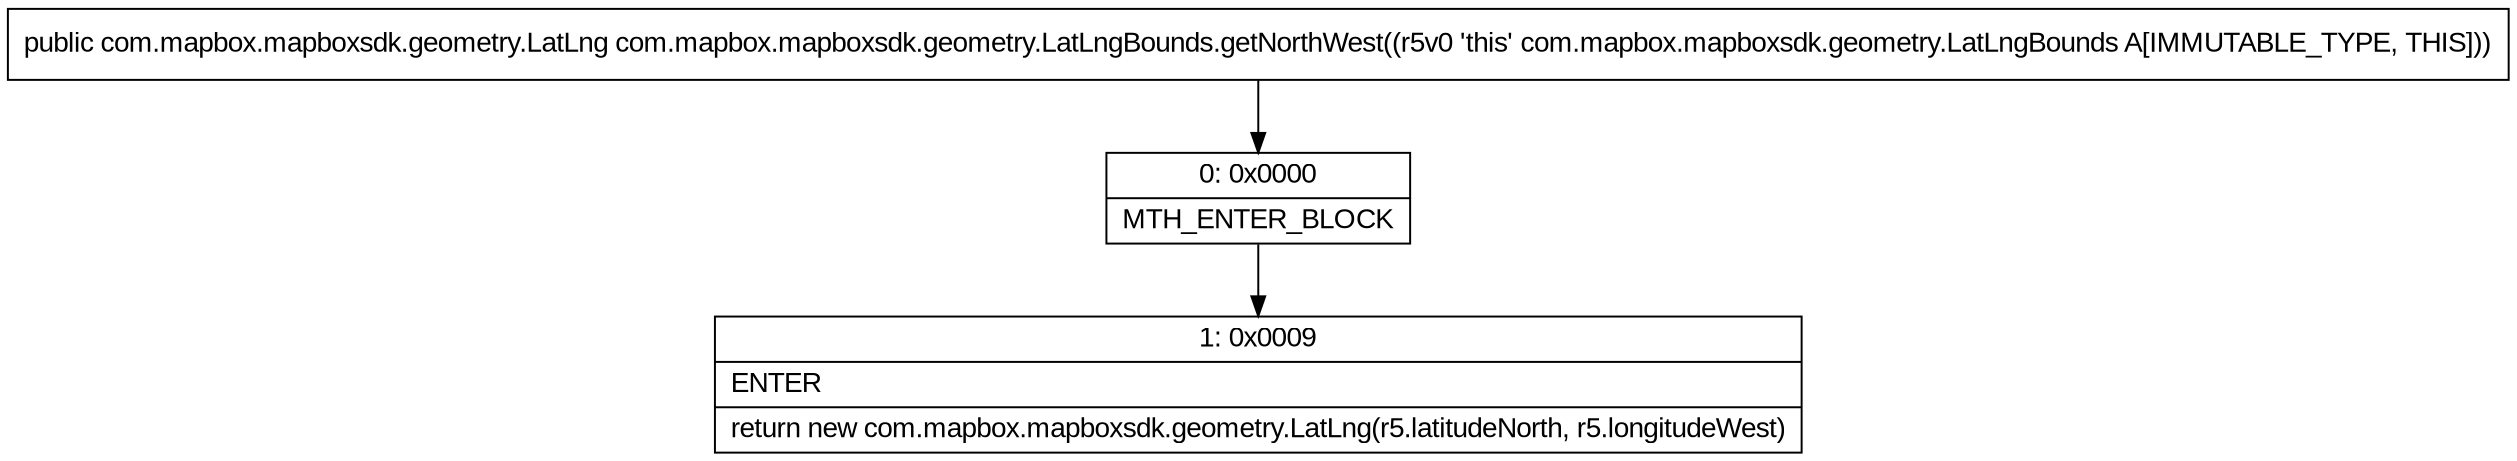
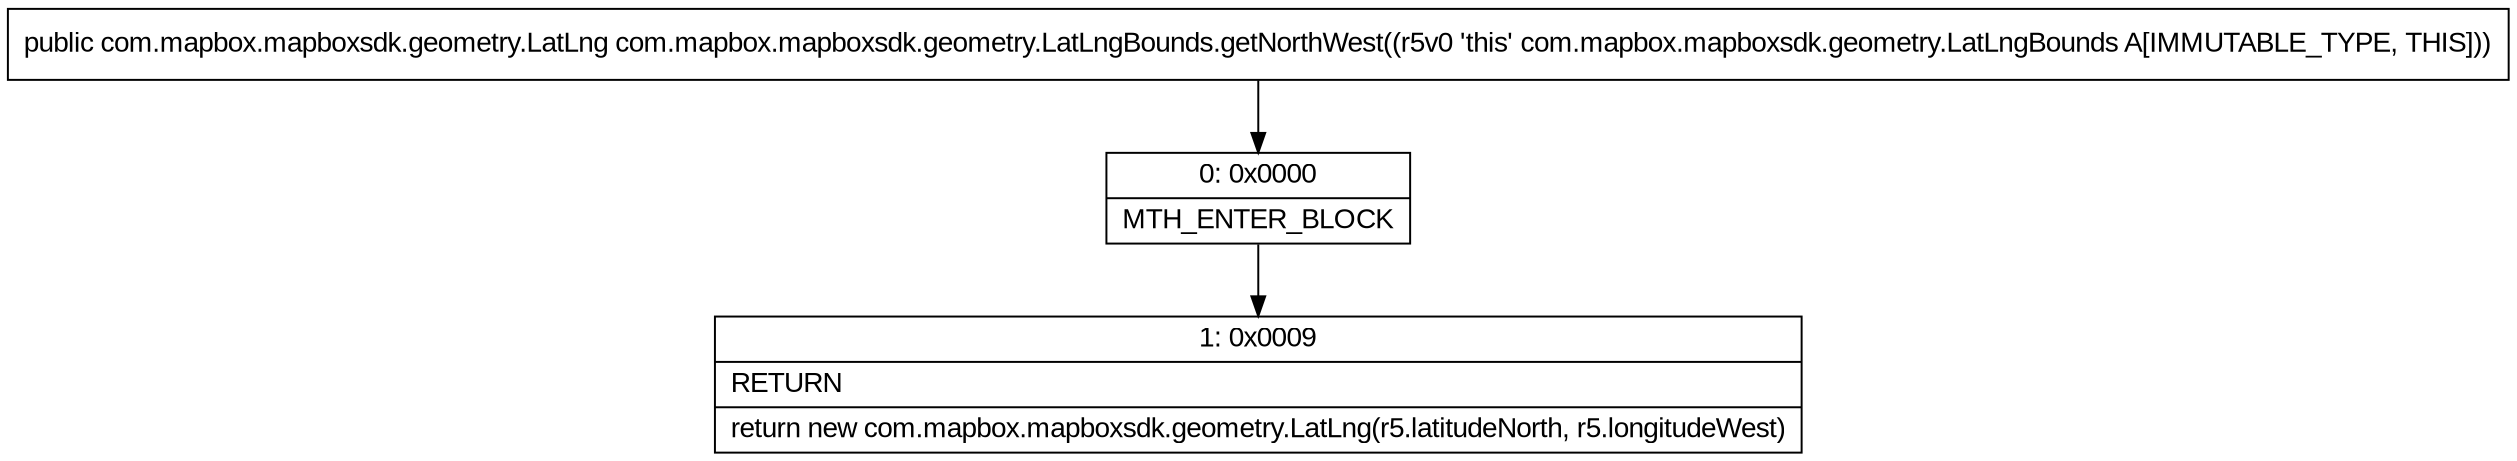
(776, 384) -> (787, 384)
